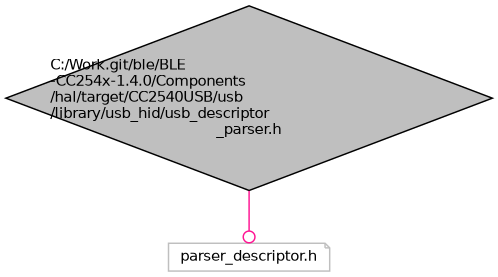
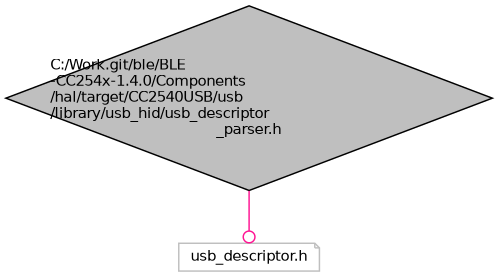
(249, 257) -> (249, 257)
